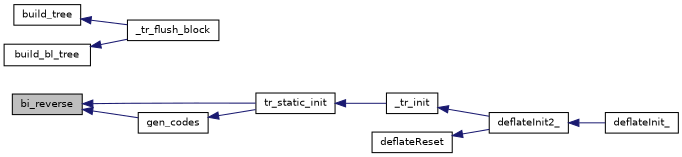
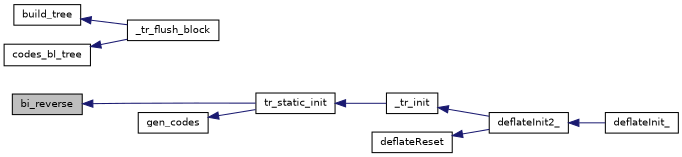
(47, 55) -> (47, 55)
(116, 114) -> none
